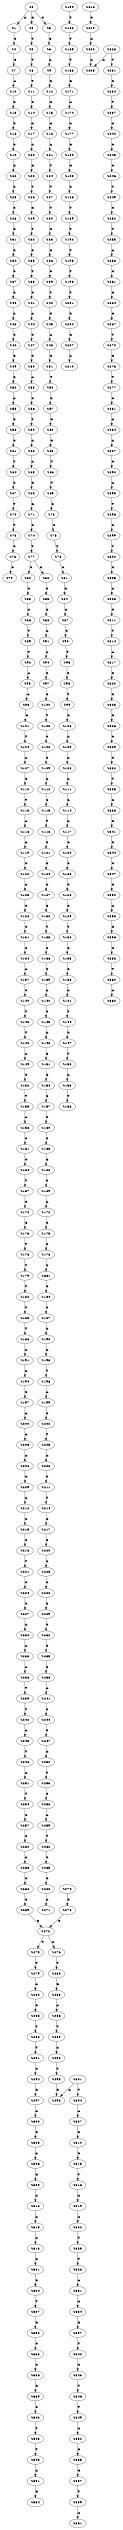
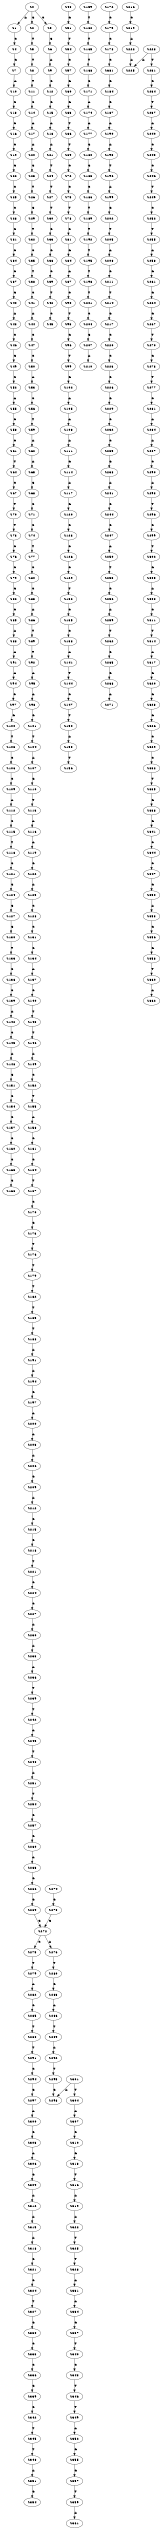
(50, 334) -> none
(38, 566) -> (14, 587)
(46, 1191) -> none
